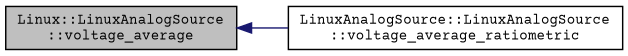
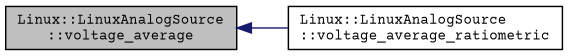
(456, 28) -> (425, 28)
